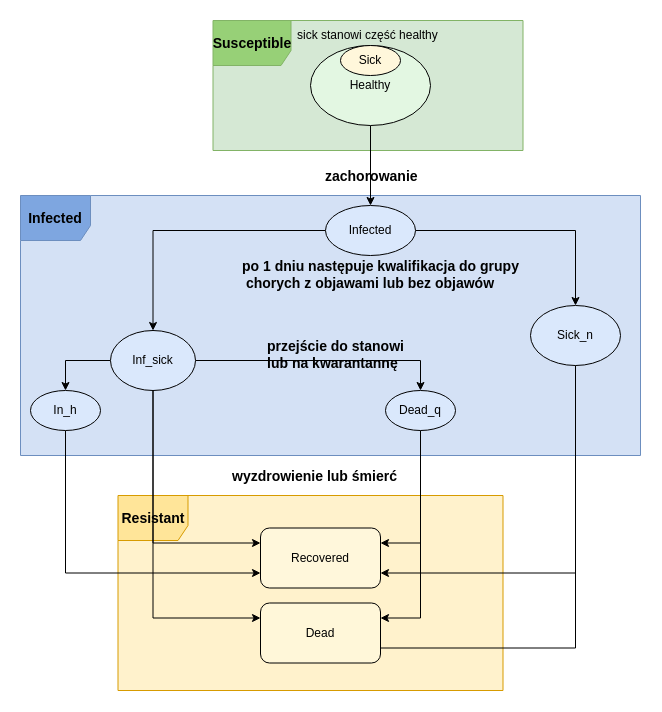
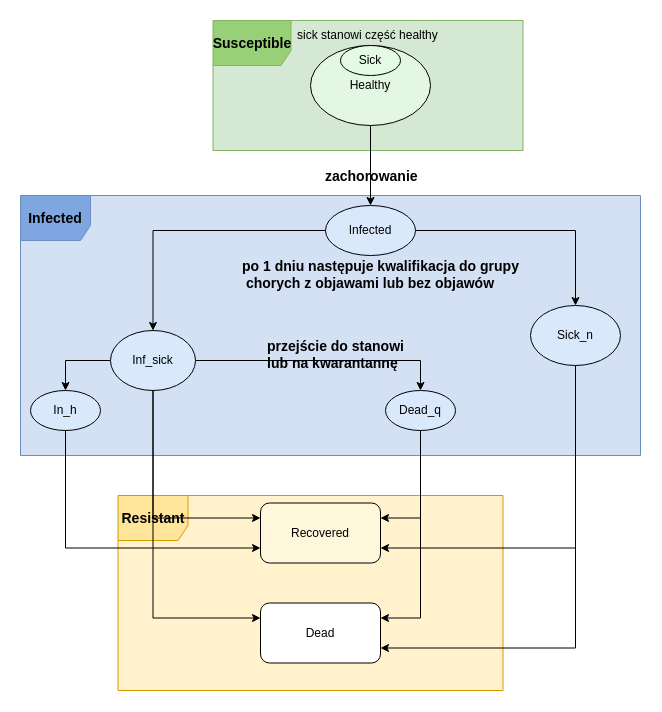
(371, 61) -> (371, 61)
(321, 476) -> none
(321, 558) -> (321, 533)
(321, 633) -> (321, 633)
(387, 648) -> (389, 648)
